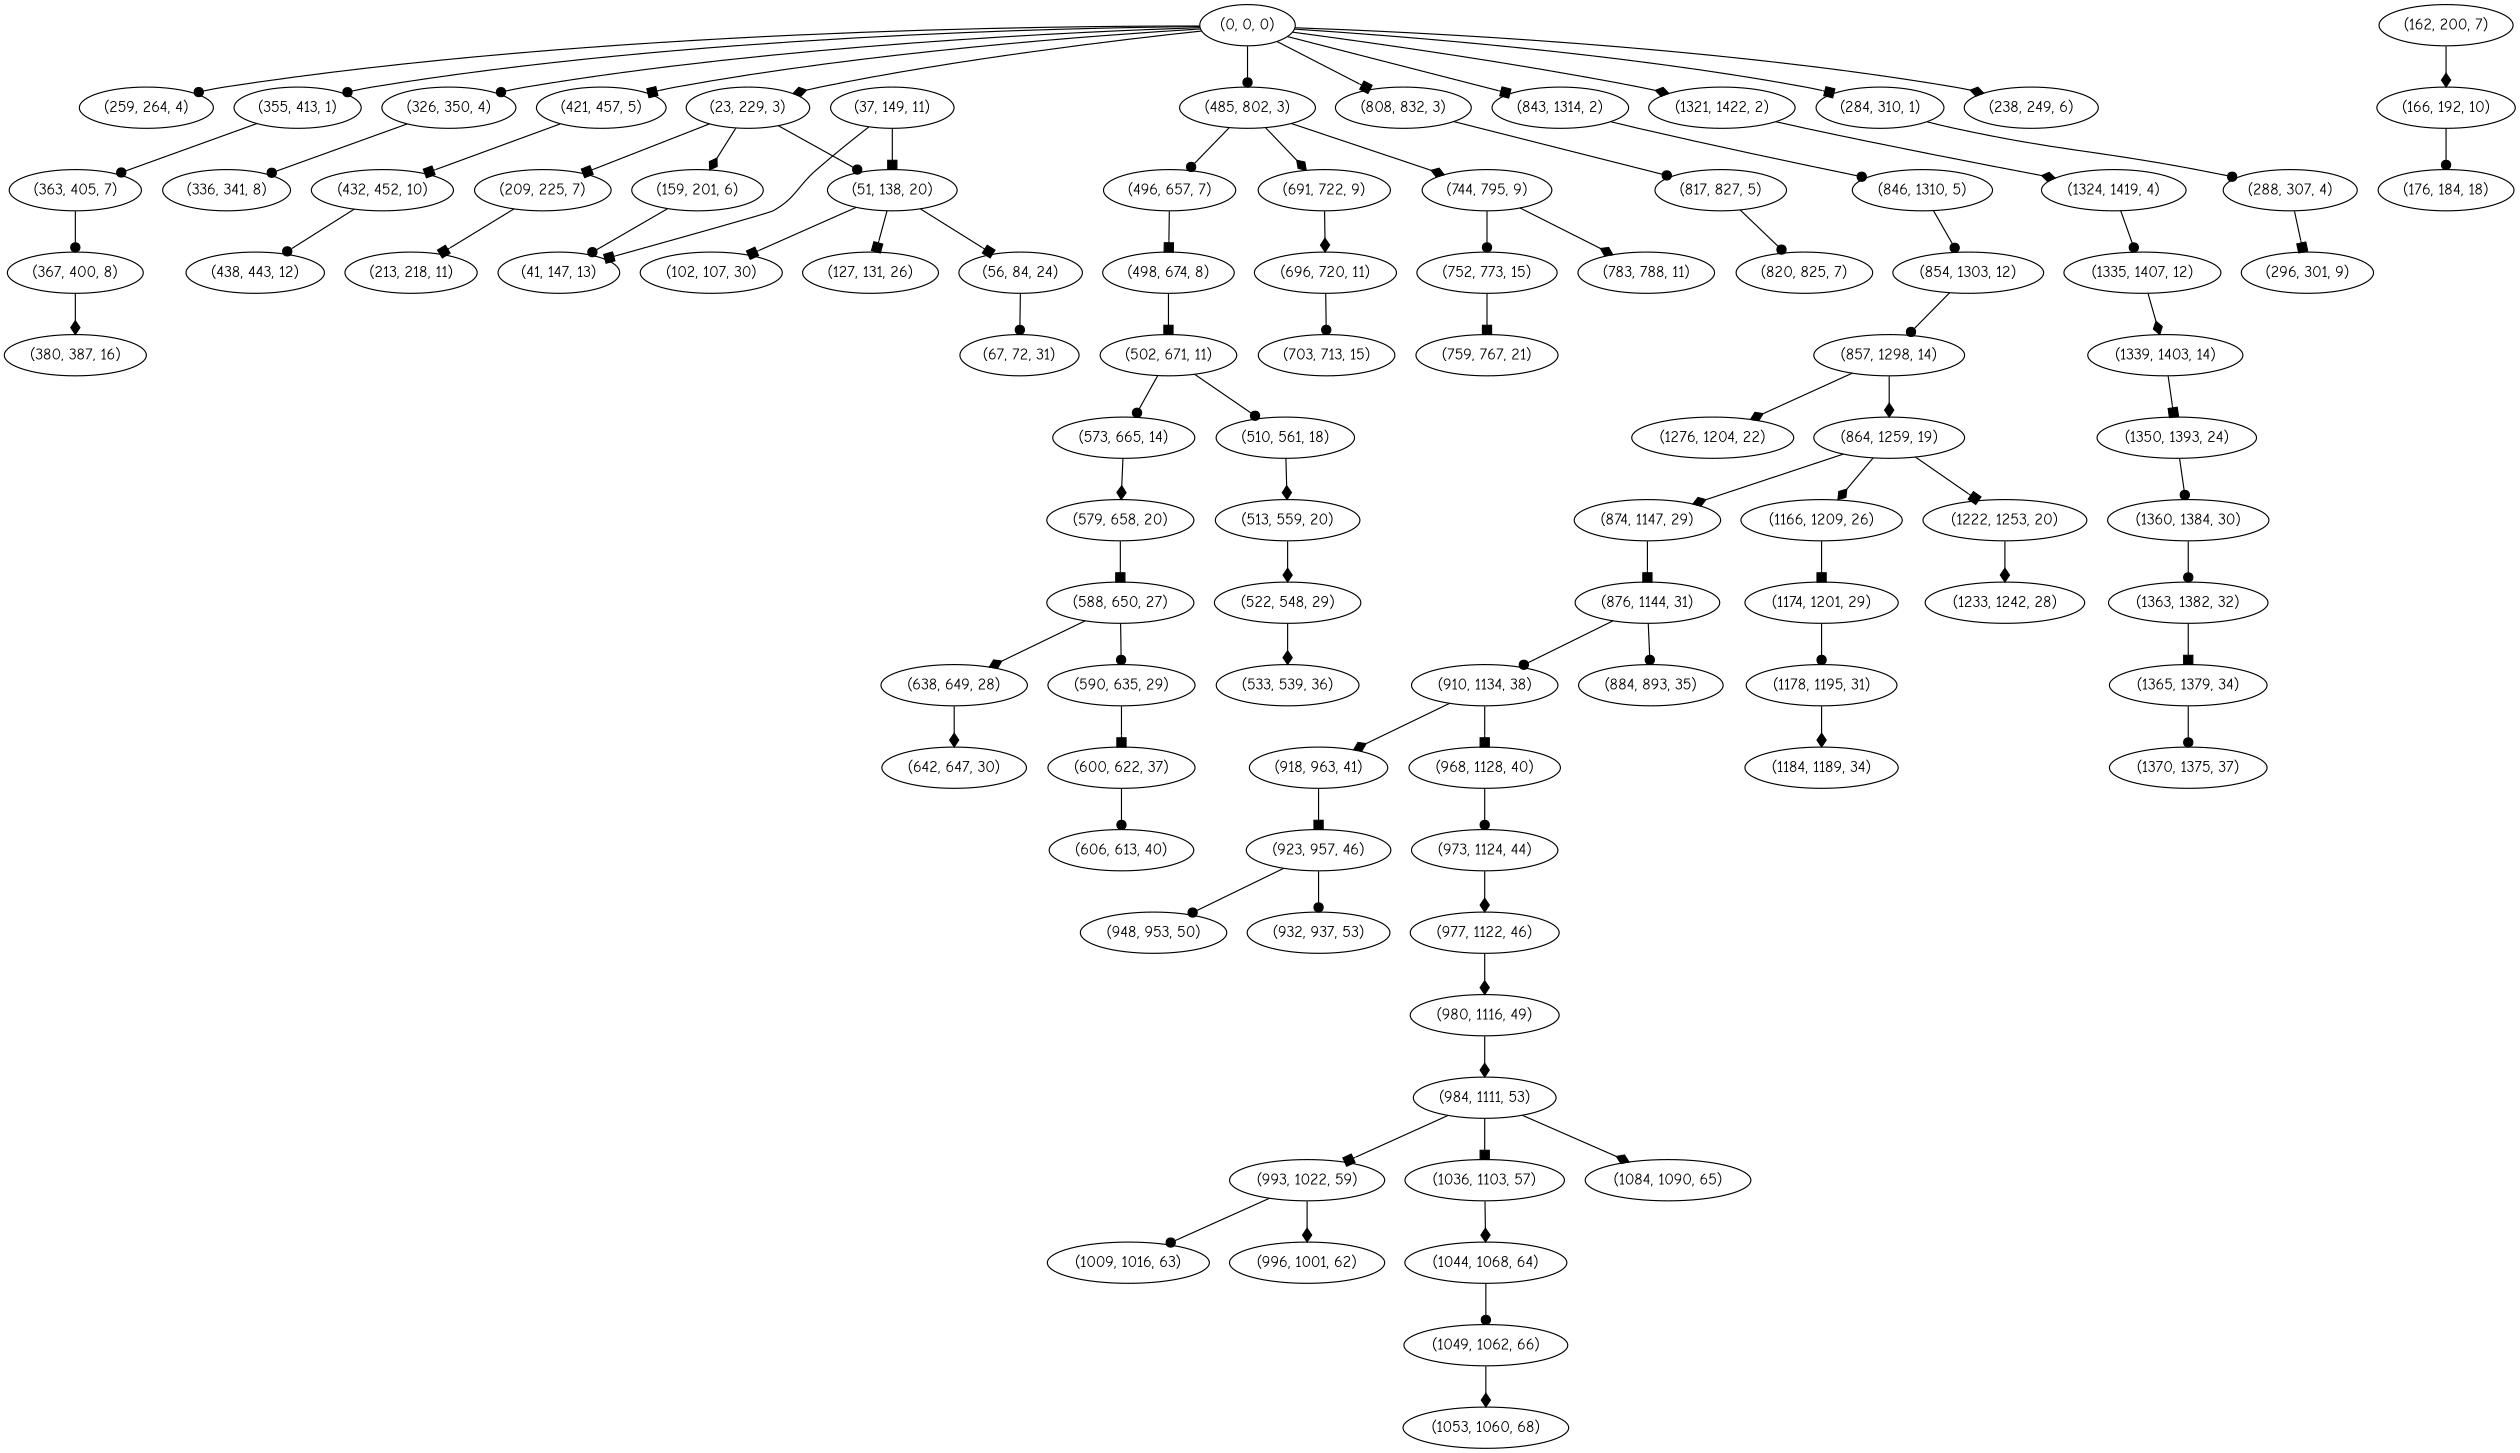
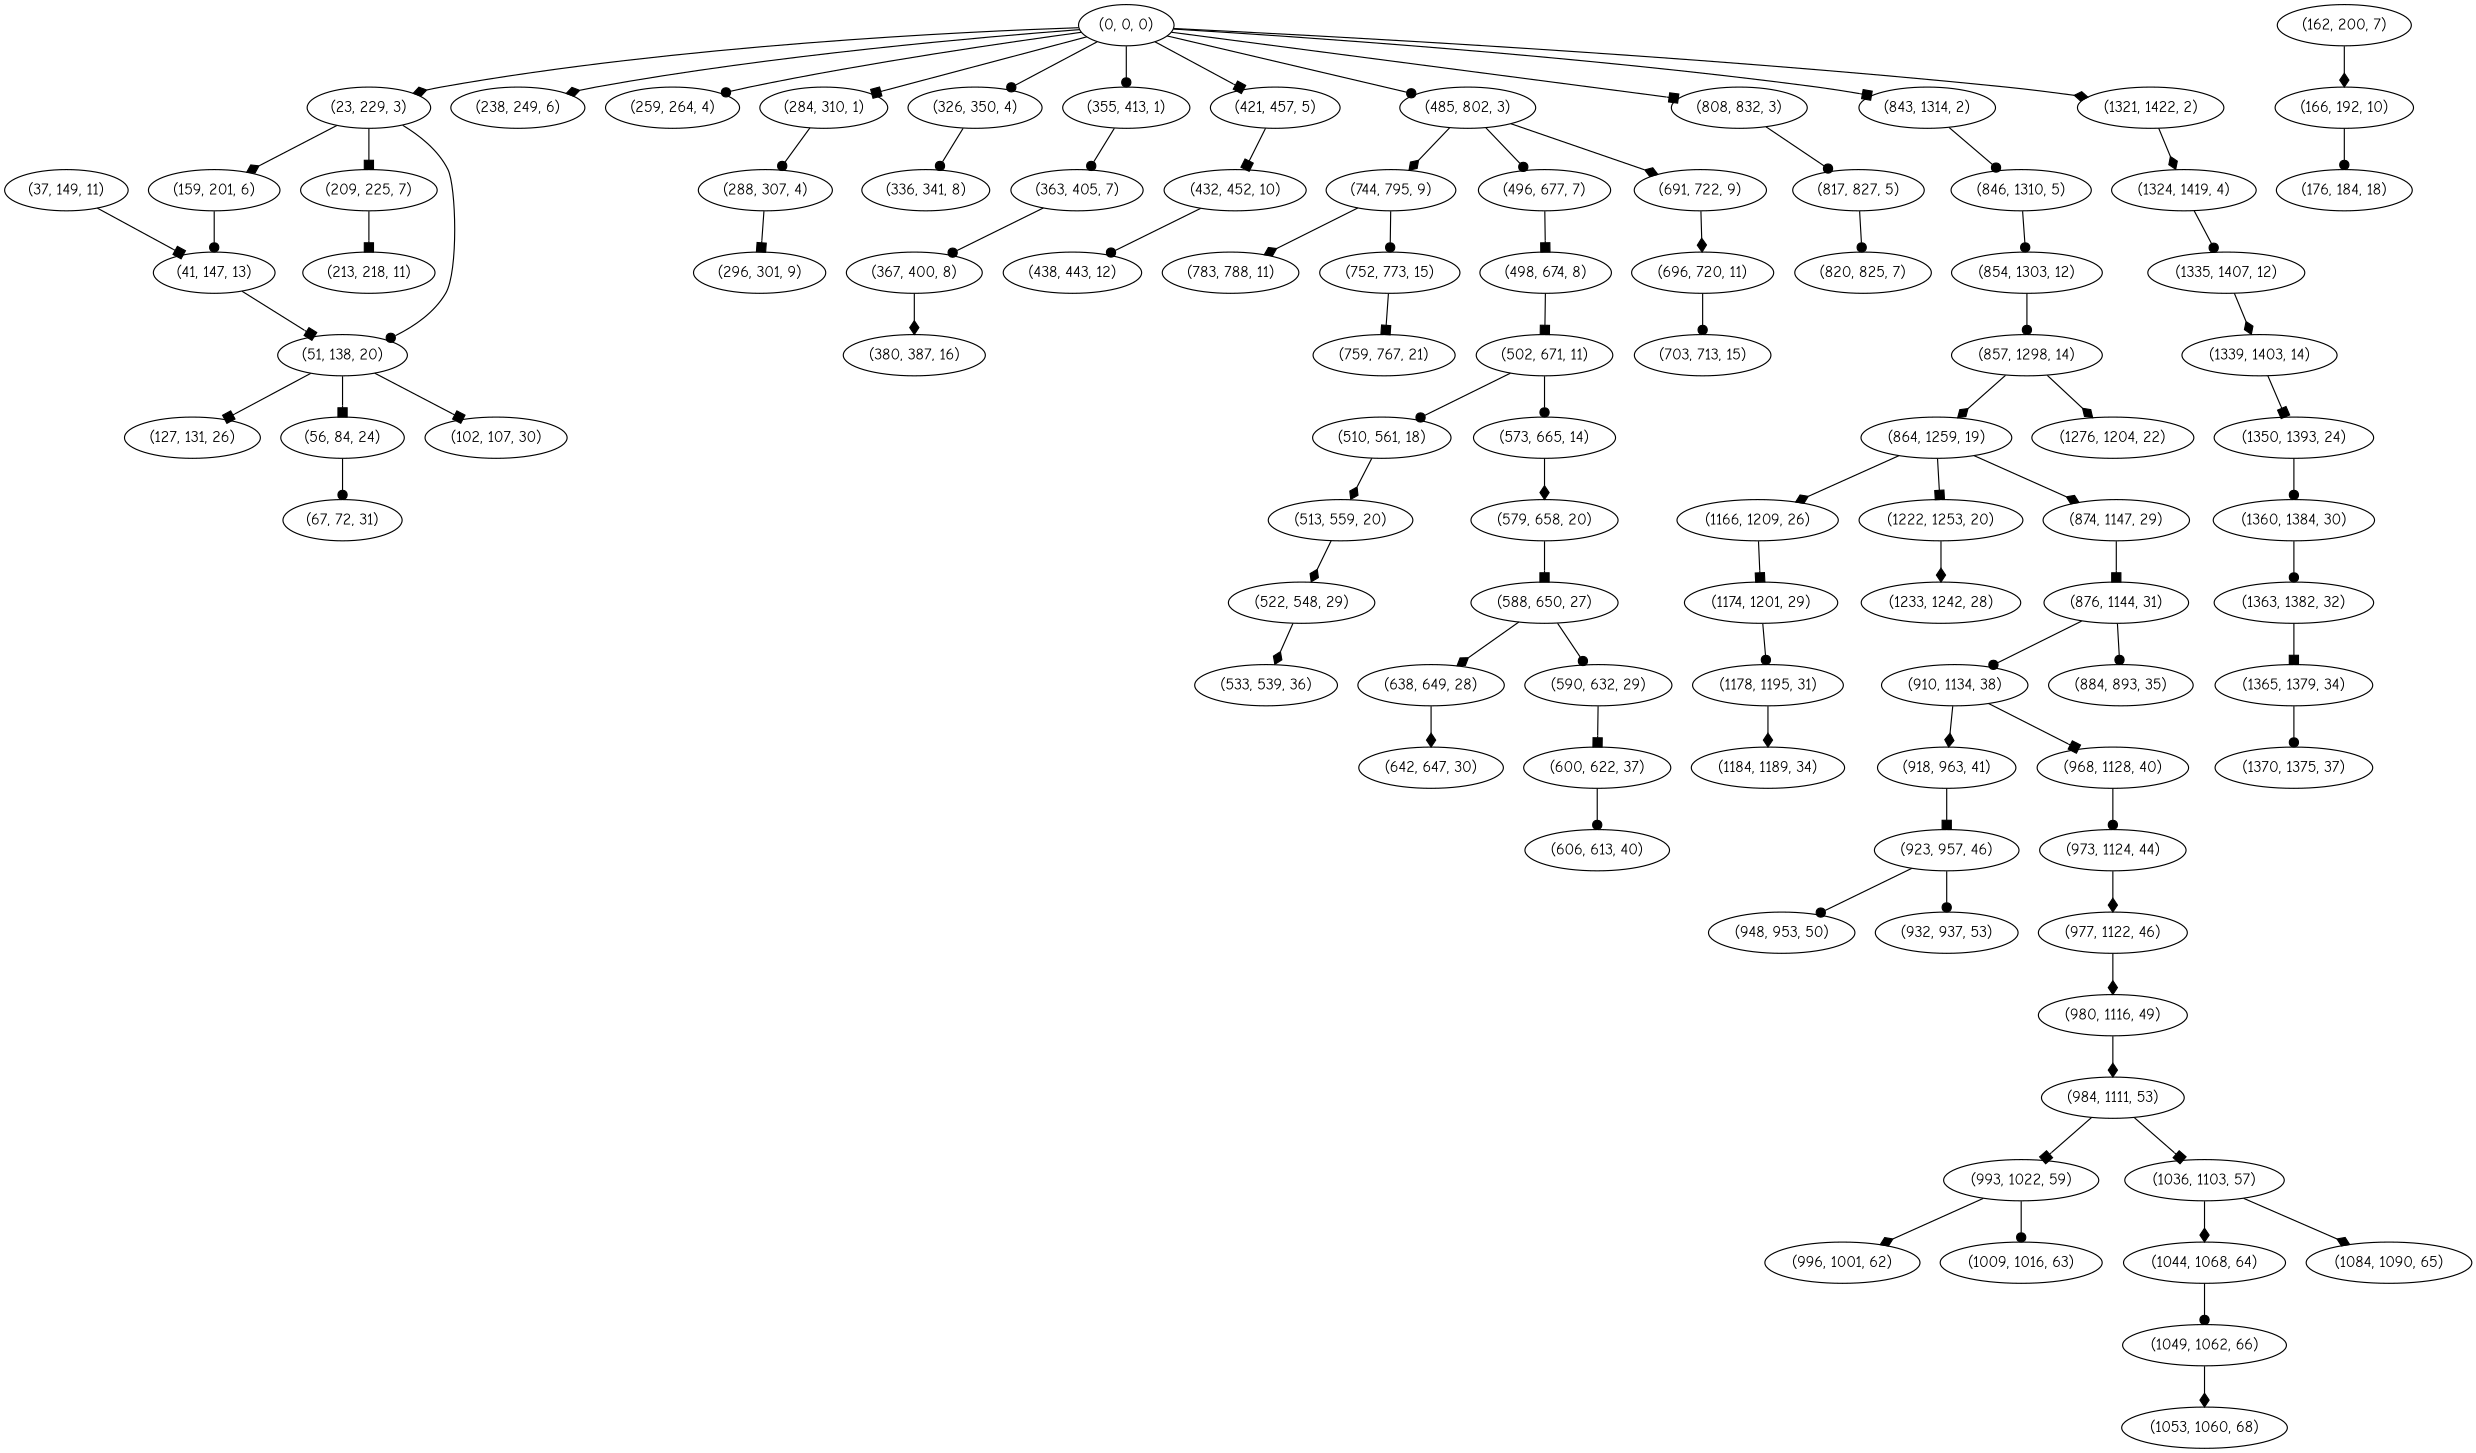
(892, 143) -> (273, 311)
(1170, 190) -> (1544, 190)
(1121, 685) -> (1598, 685)
(1569, 1136) -> (2290, 1219)
